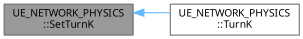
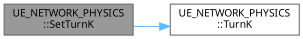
(157, 13) -> (147, 27)
